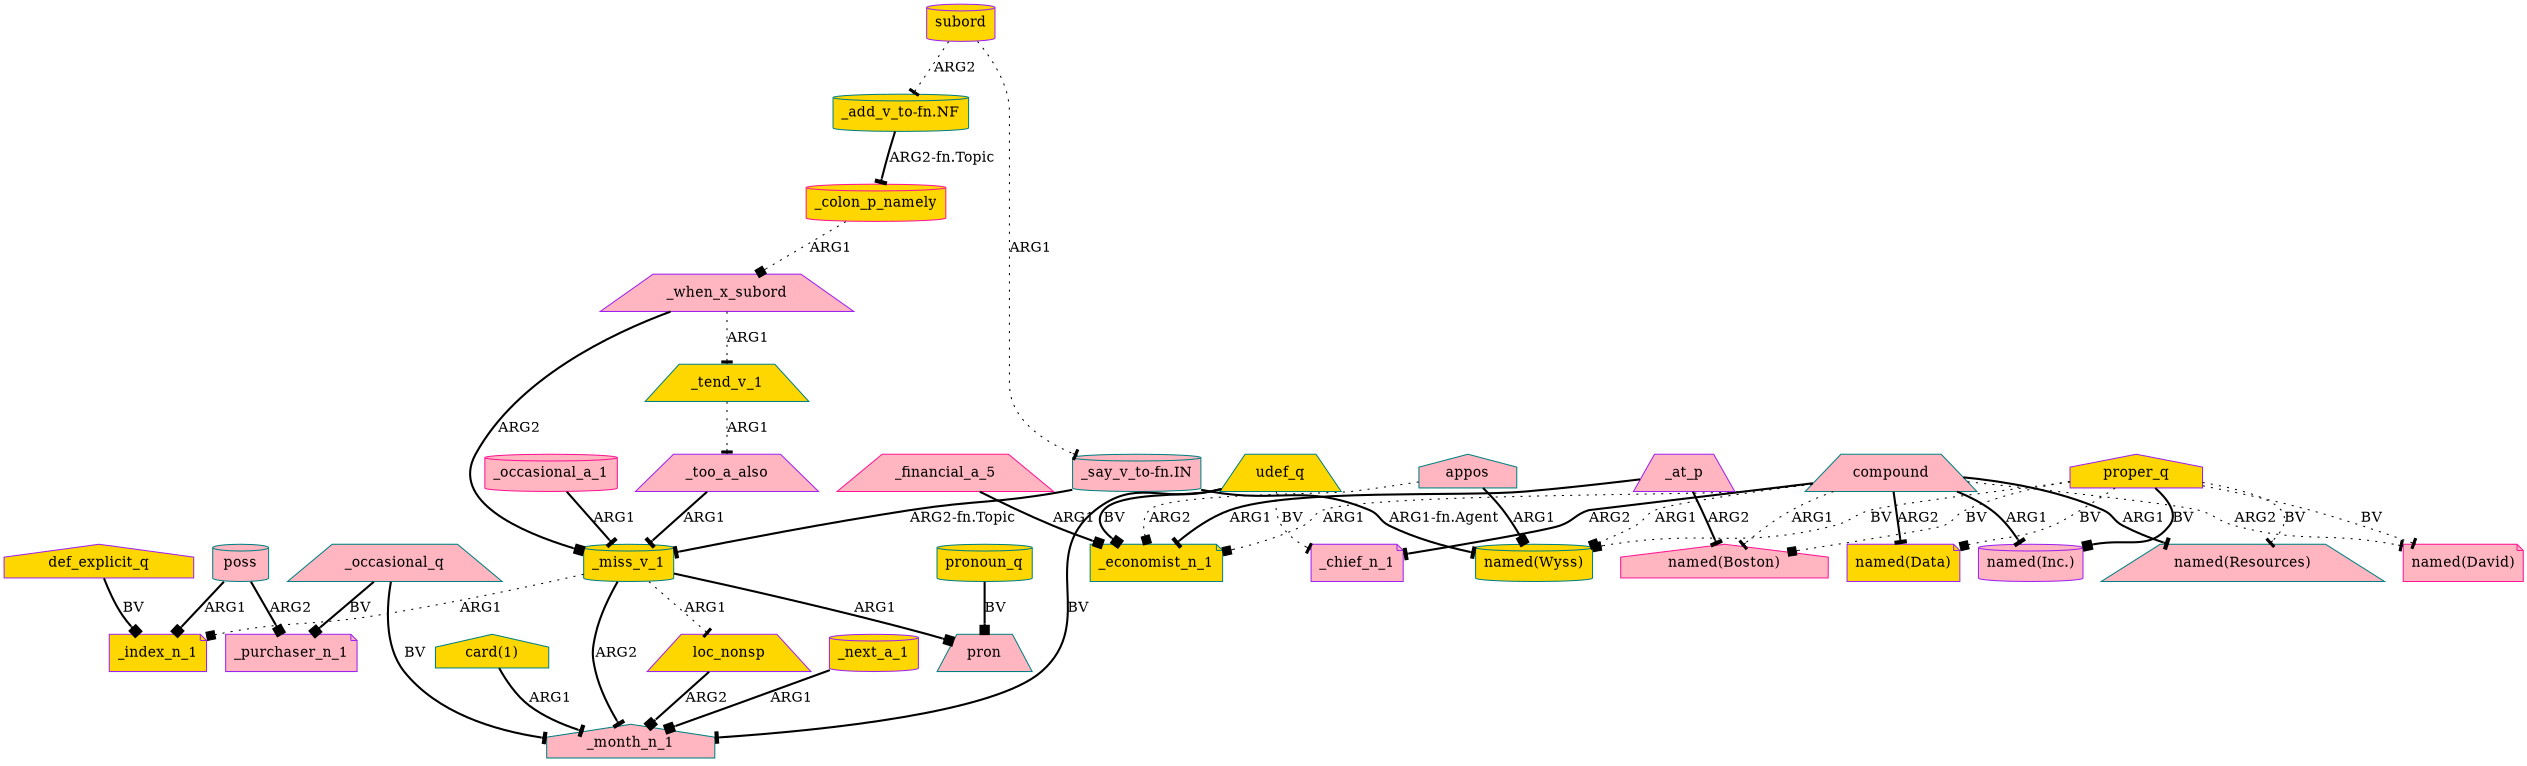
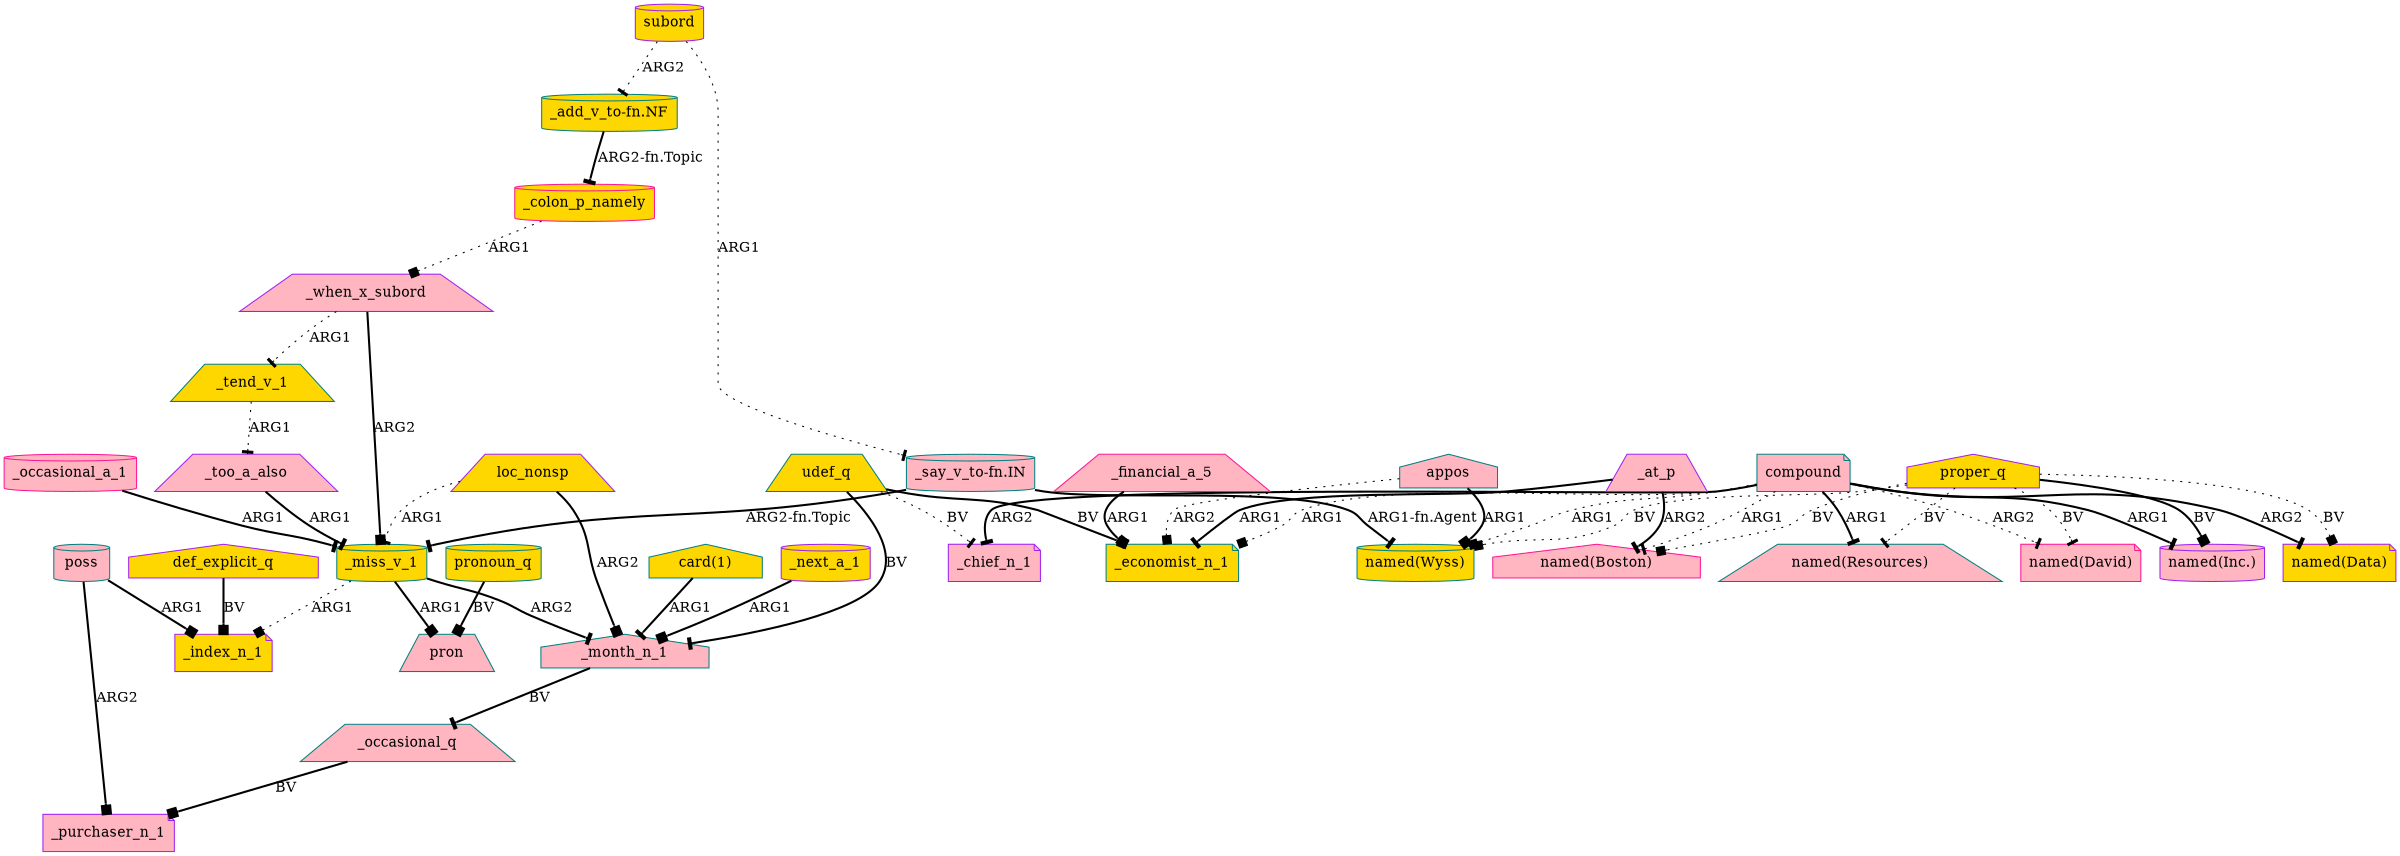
(1891, 473) -> (1804, 473)
(677, 606) -> (414, 500)
(427, 693) -> (523, 695)
